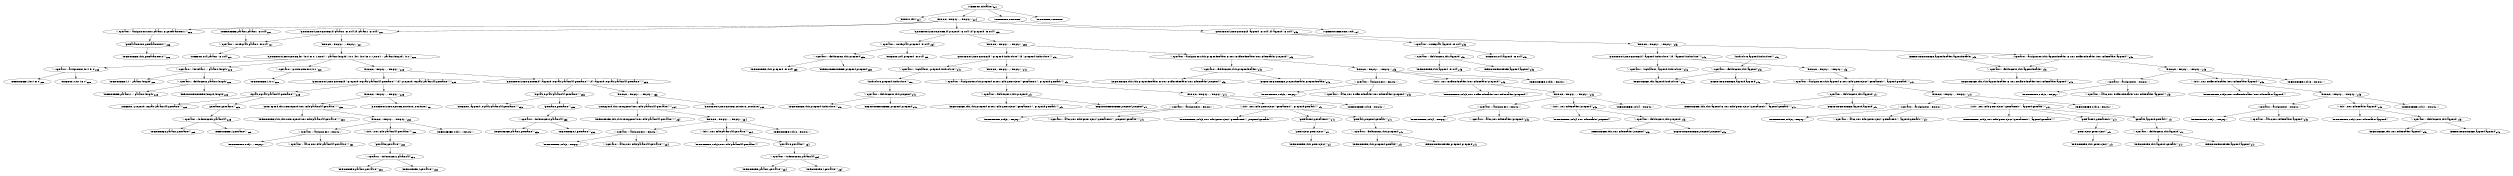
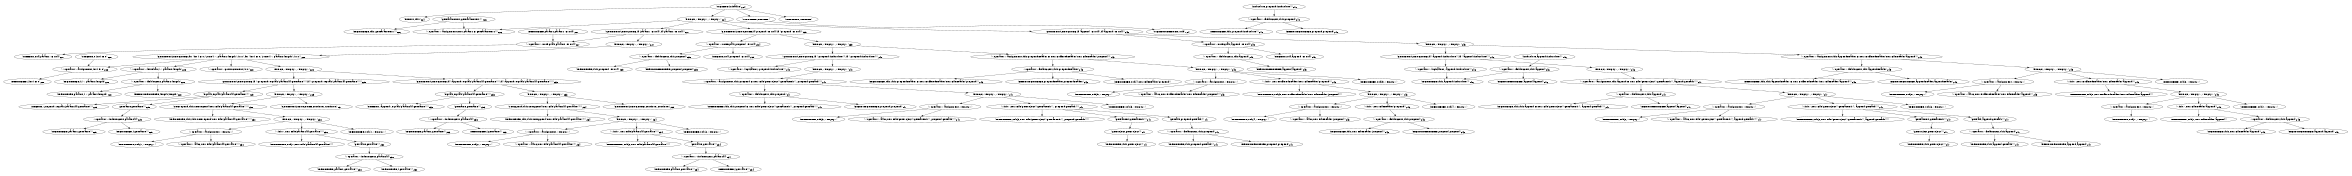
(995, 7) -> (743, 7)
(151, 37) -> (464, 25)
(1979, 63) -> (1892, 75)
(1439, 69) -> none
(76, 75) -> (91, 62)
(911, 75) -> none
(265, 82) -> none
(911, 82) -> (1295, 7)
(1577, 112) -> (1097, 75)
(2279, 119) -> none
none -> (302, 144)
